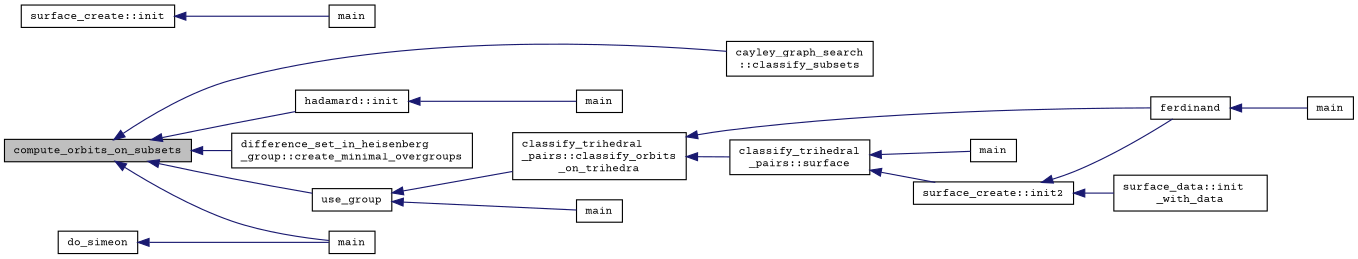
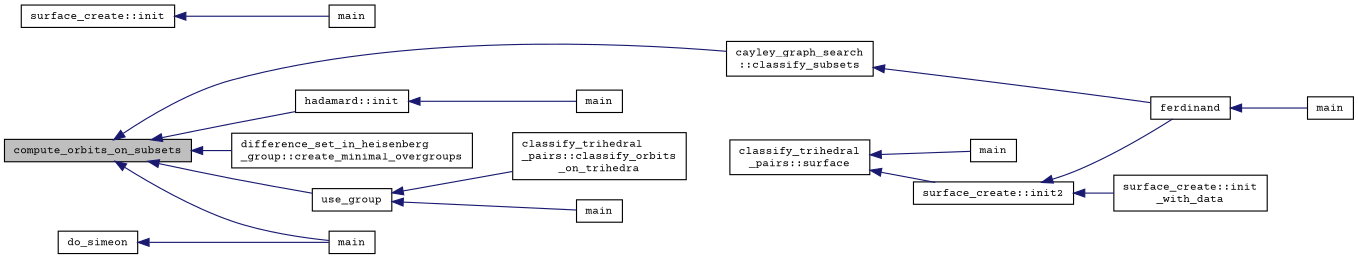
(923, 114) -> (1017, 85)
(714, 157) -> none
(1191, 193) -> (1191, 193)
